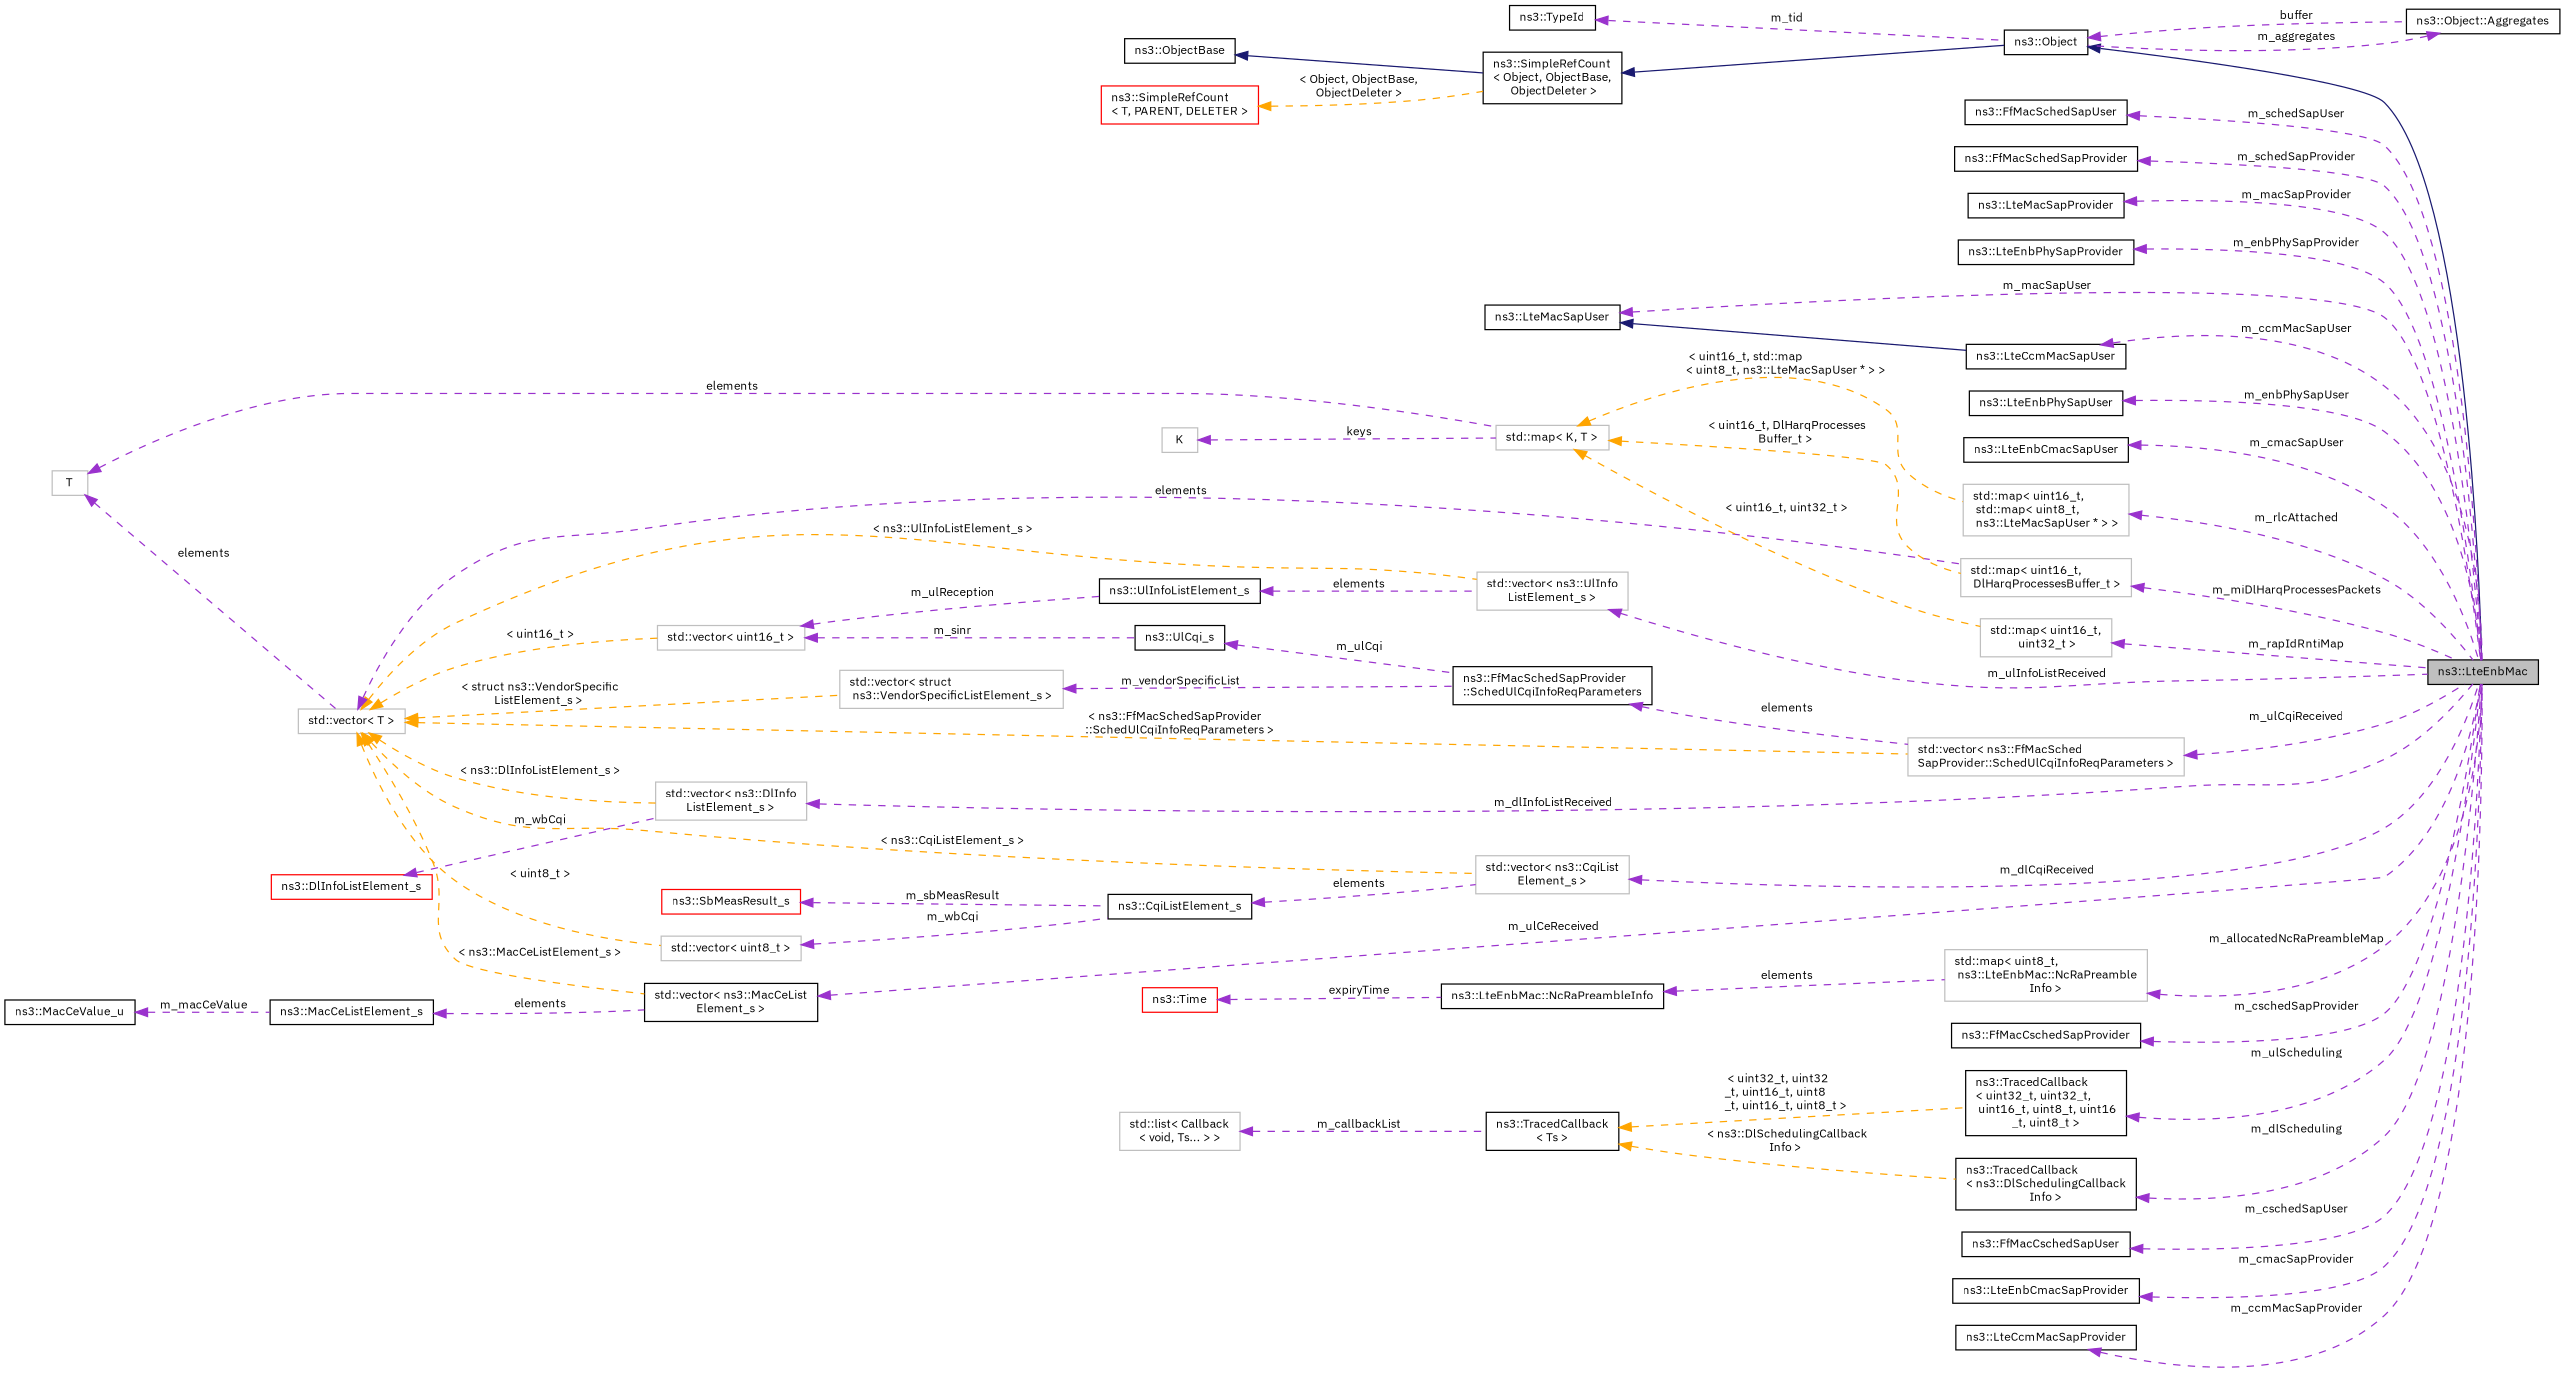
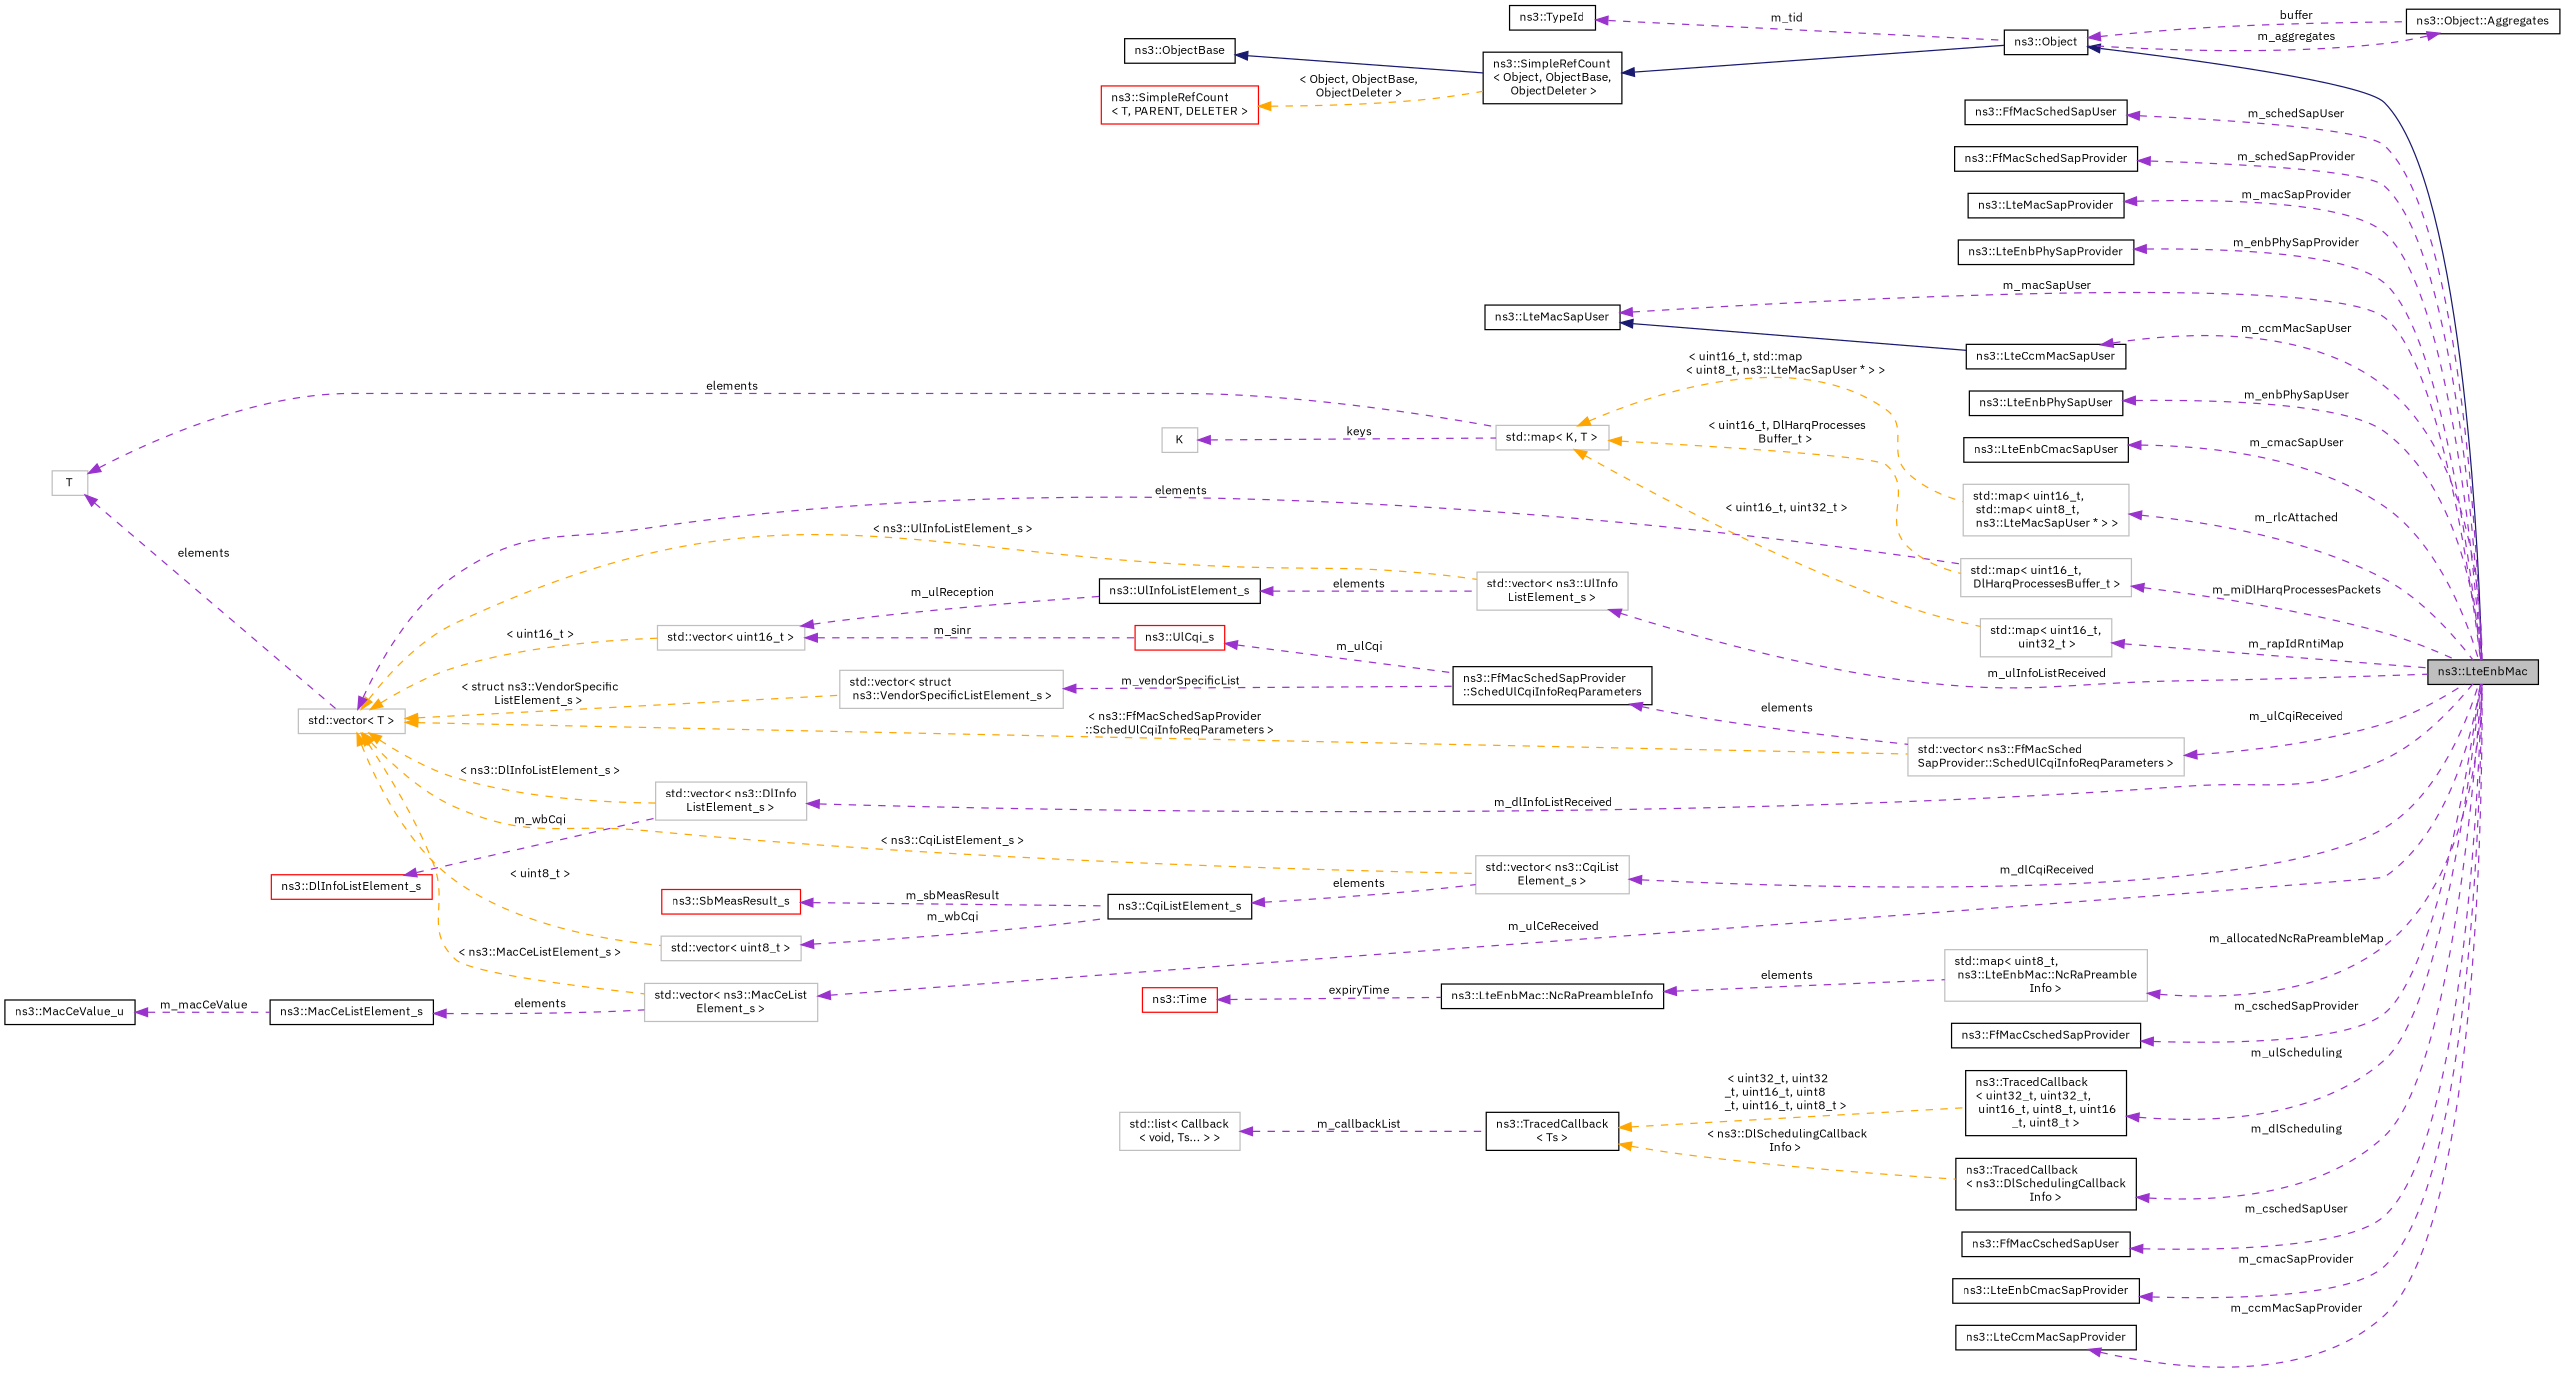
(1180, 638) -> (1180, 638)
(731, 1002) -> (731, 1002)
